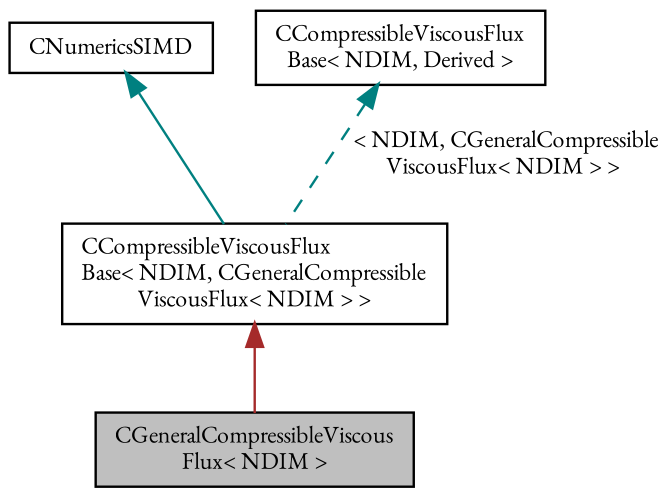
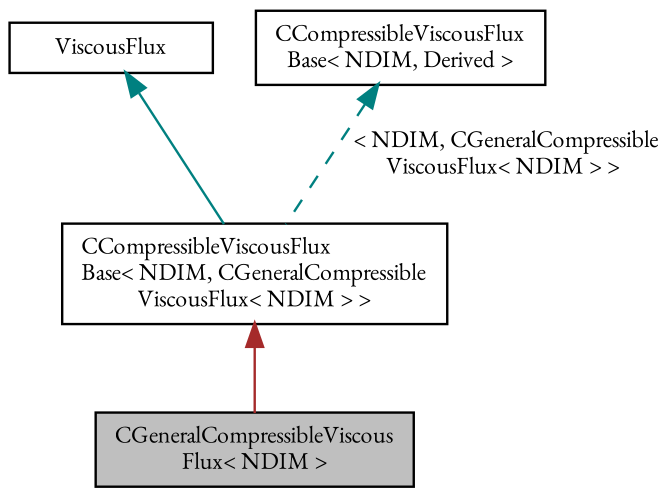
(111, 48) -> (111, 48)
